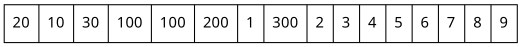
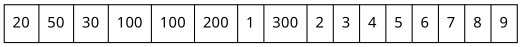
(56, 23) -> (56, 23)
